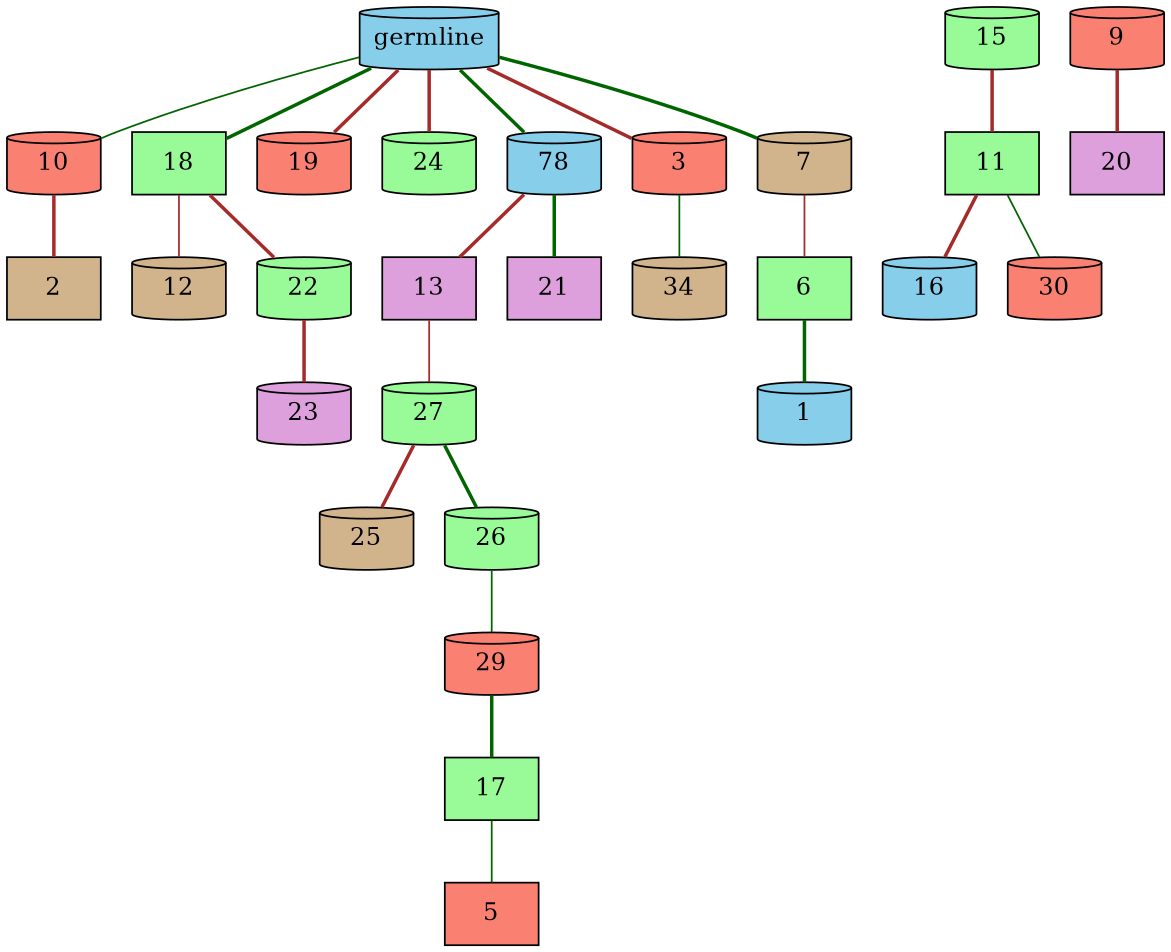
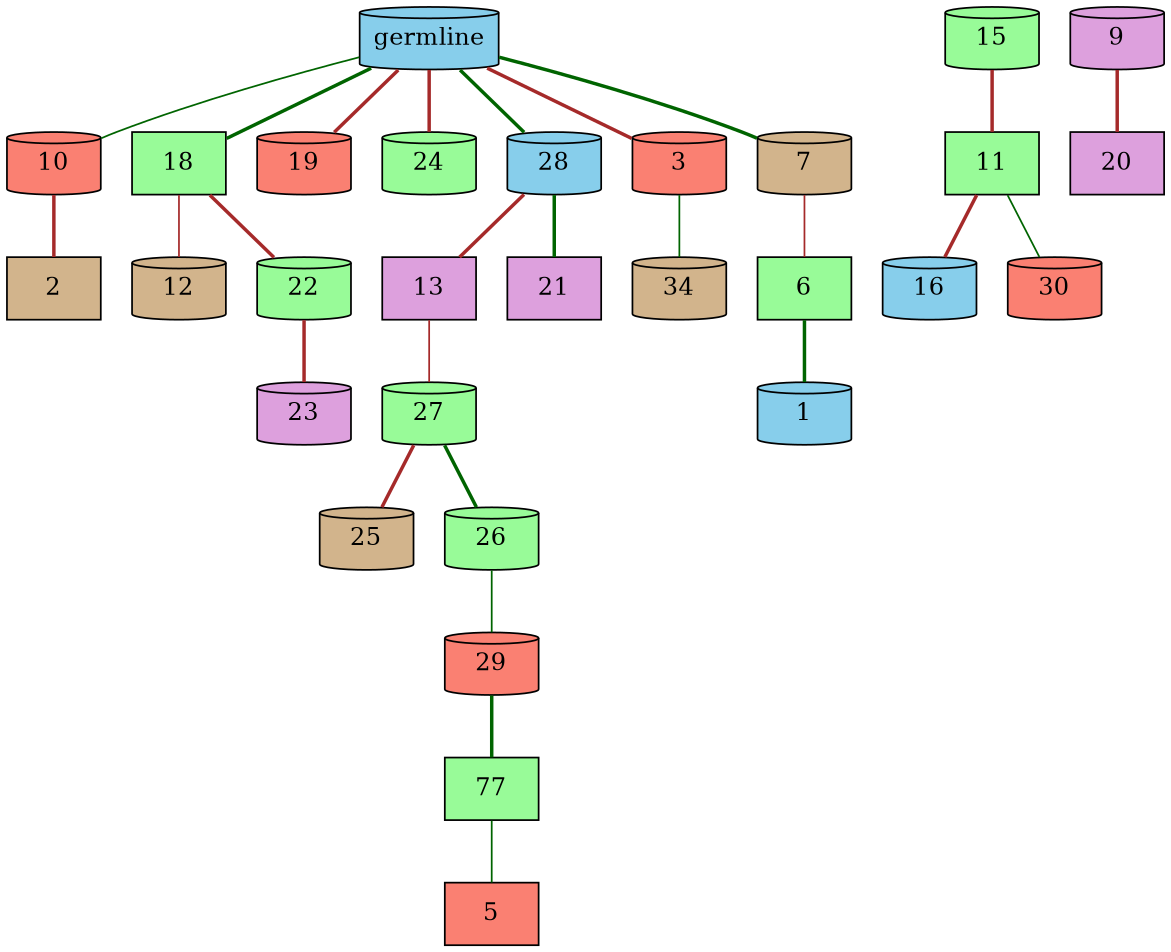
(1117, 38) -> (1117, 38)
(554, 163) -> (554, 163)
(492, 789) -> (492, 789)
